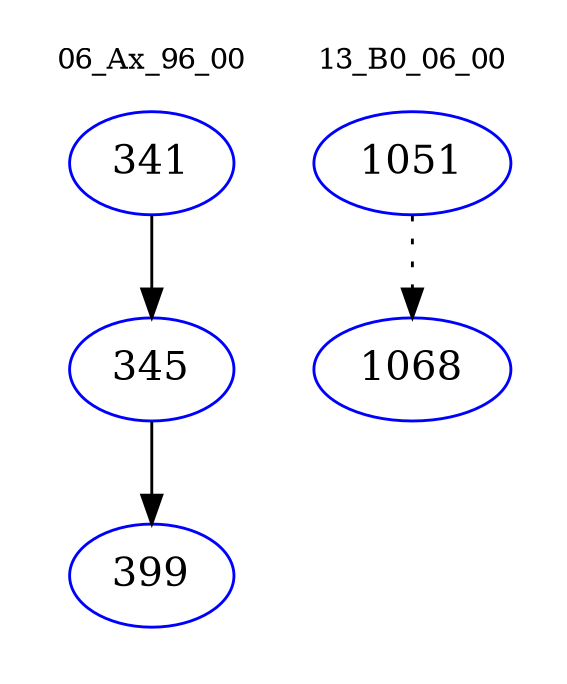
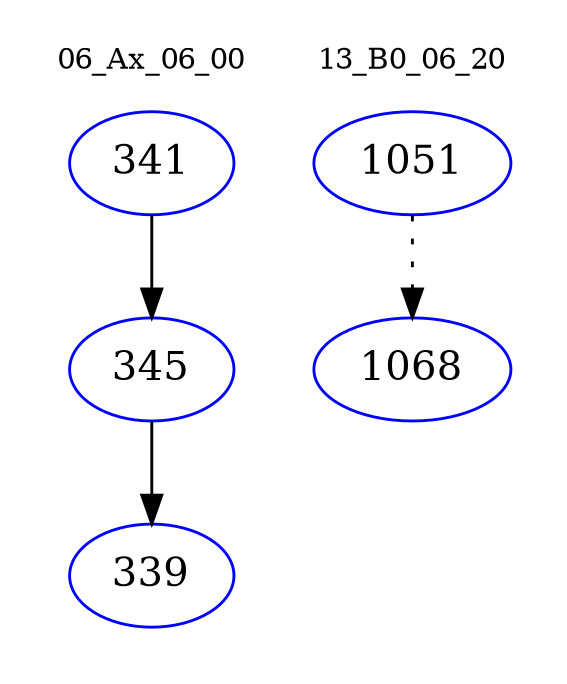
(152, 62) -> (152, 62)
(412, 62) -> (412, 62)
(152, 576) -> (152, 576)
